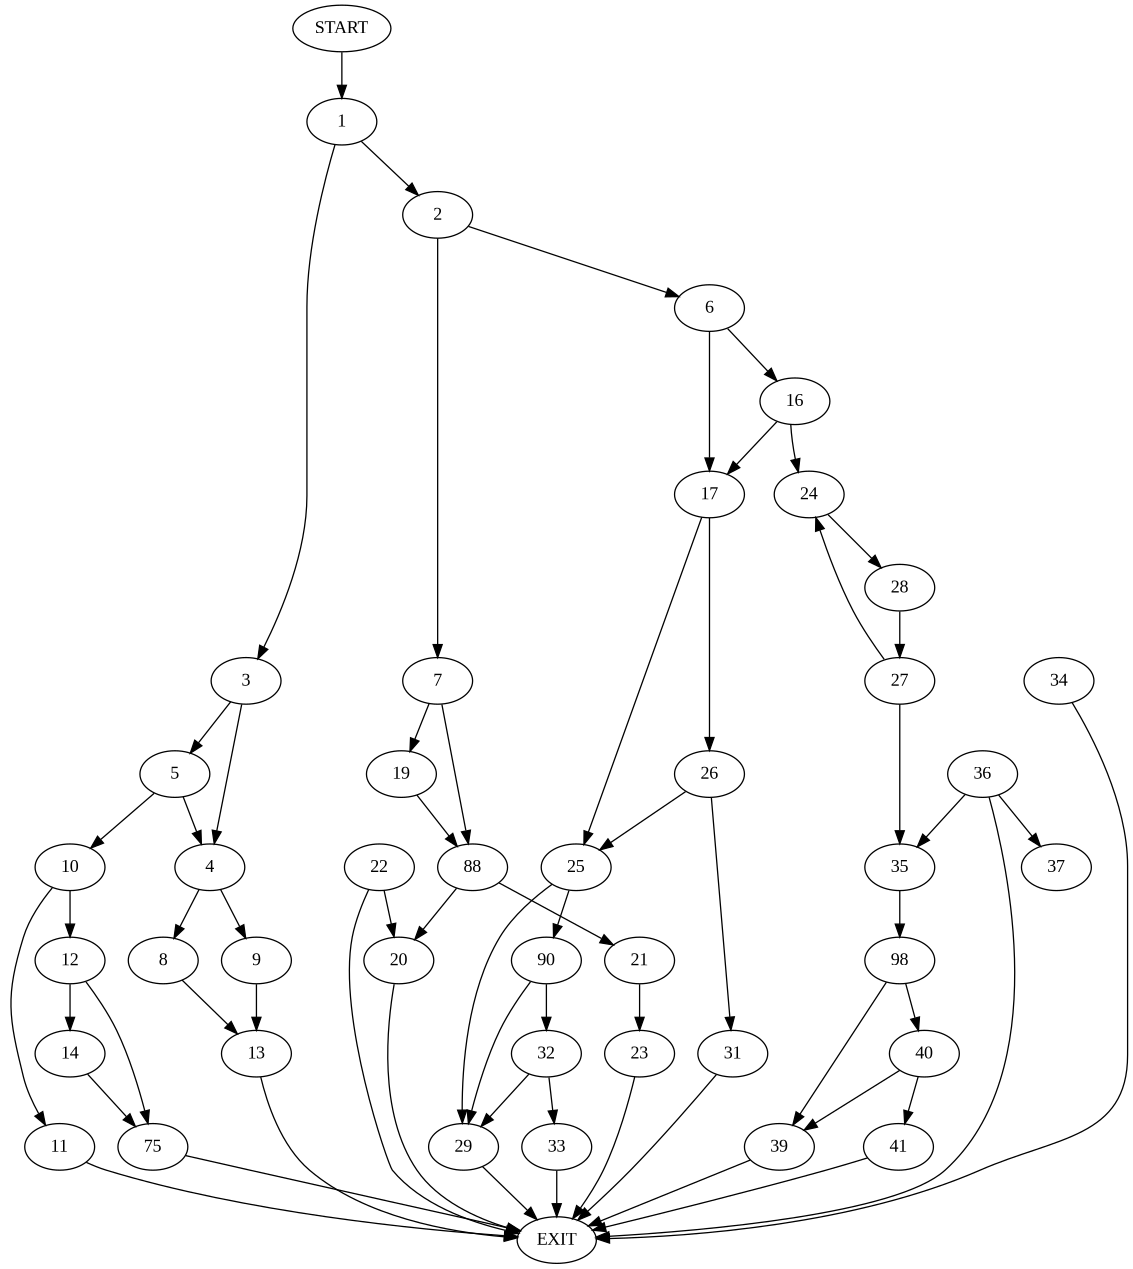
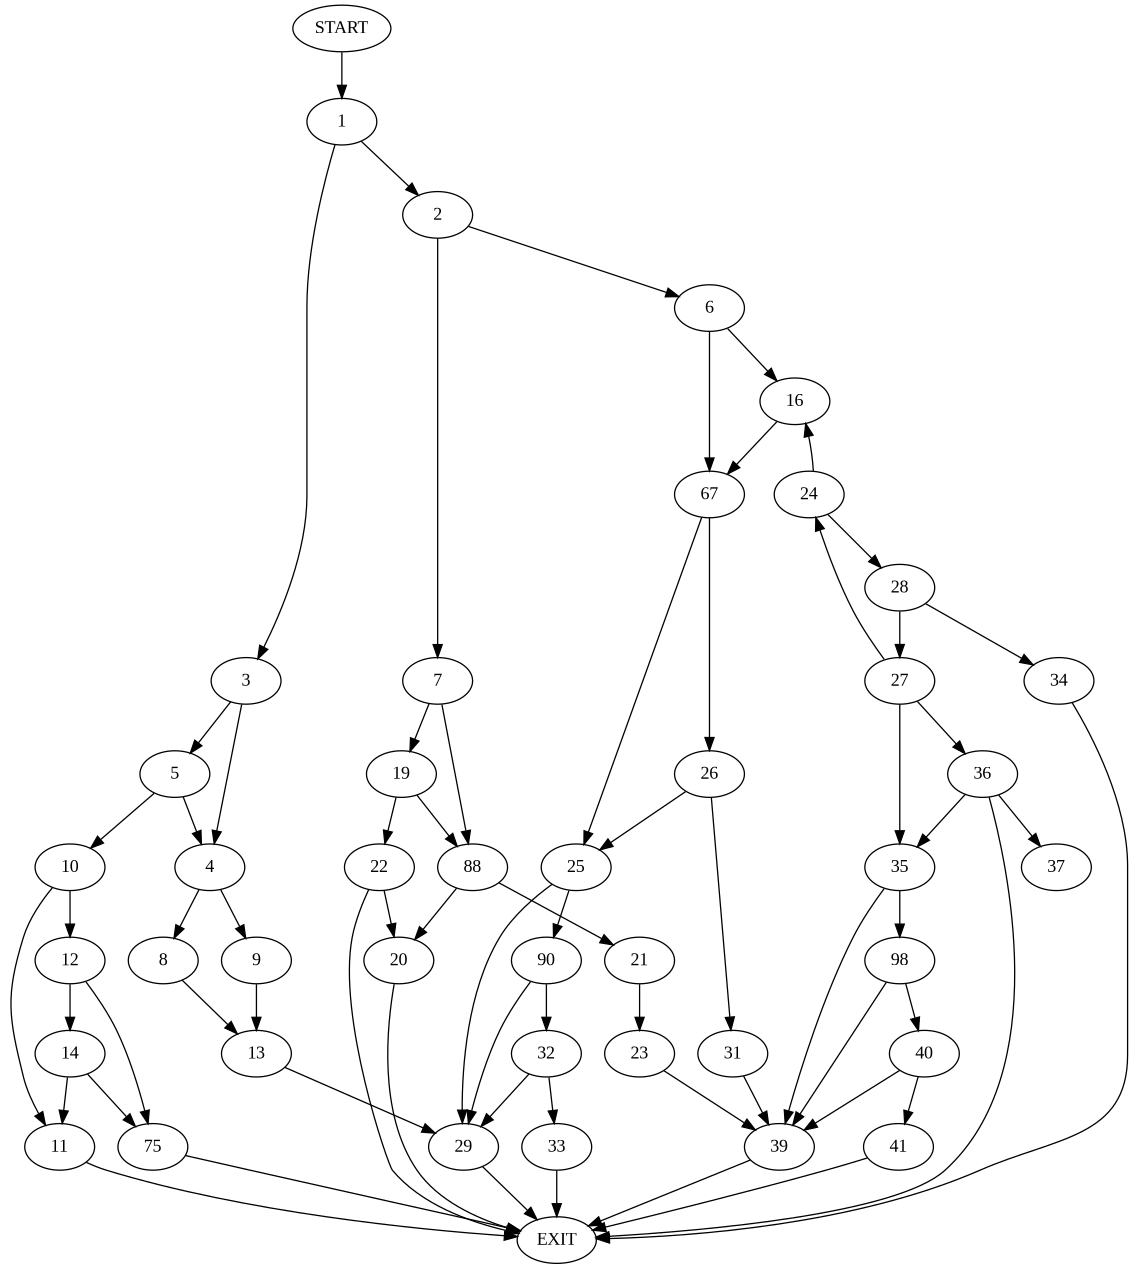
(792, 442) -> (812, 454)
(709, 494) -> (709, 494)
none -> (974, 631)
none -> (937, 723)
none -> (392, 814)
none -> (827, 996)
none -> (66, 1094)
(614, 1145) -> (704, 1097)
(654, 1145) -> (753, 1094)
(367, 1204) -> (354, 1098)
